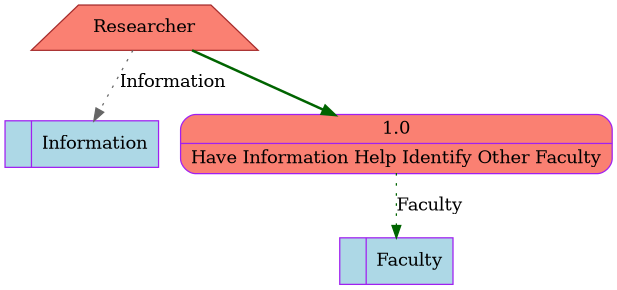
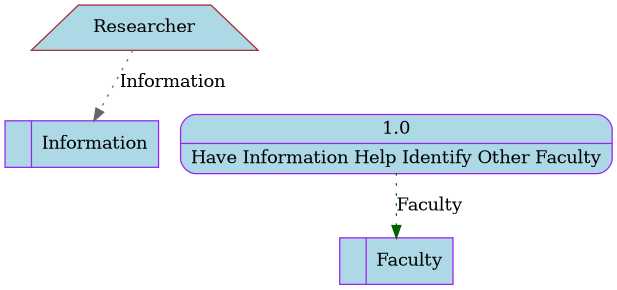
(145, 28) -> (145, 28)
(258, 80) -> none
(396, 144) -> (396, 144)
